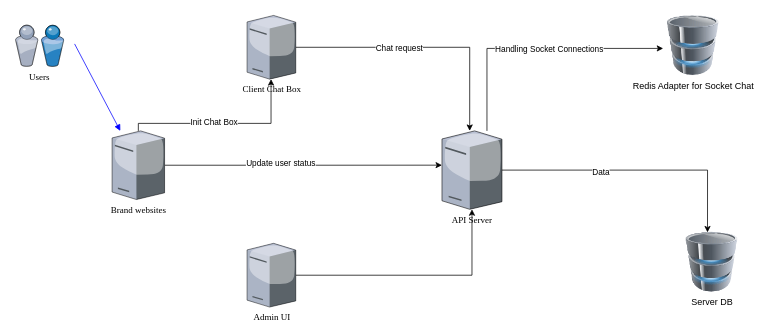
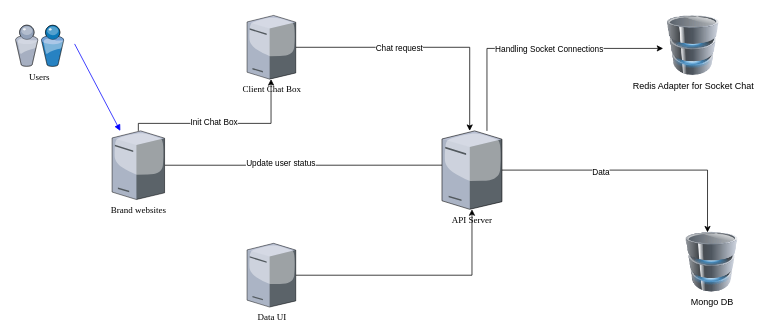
(435, 165) -> (437, 165)
(713, 303) -> (713, 303)
(272, 318) -> (272, 318)
